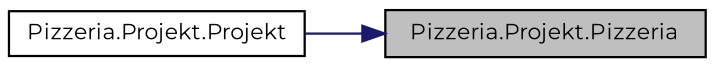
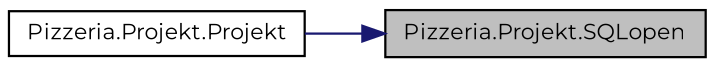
(546, 34) -> (546, 34)
